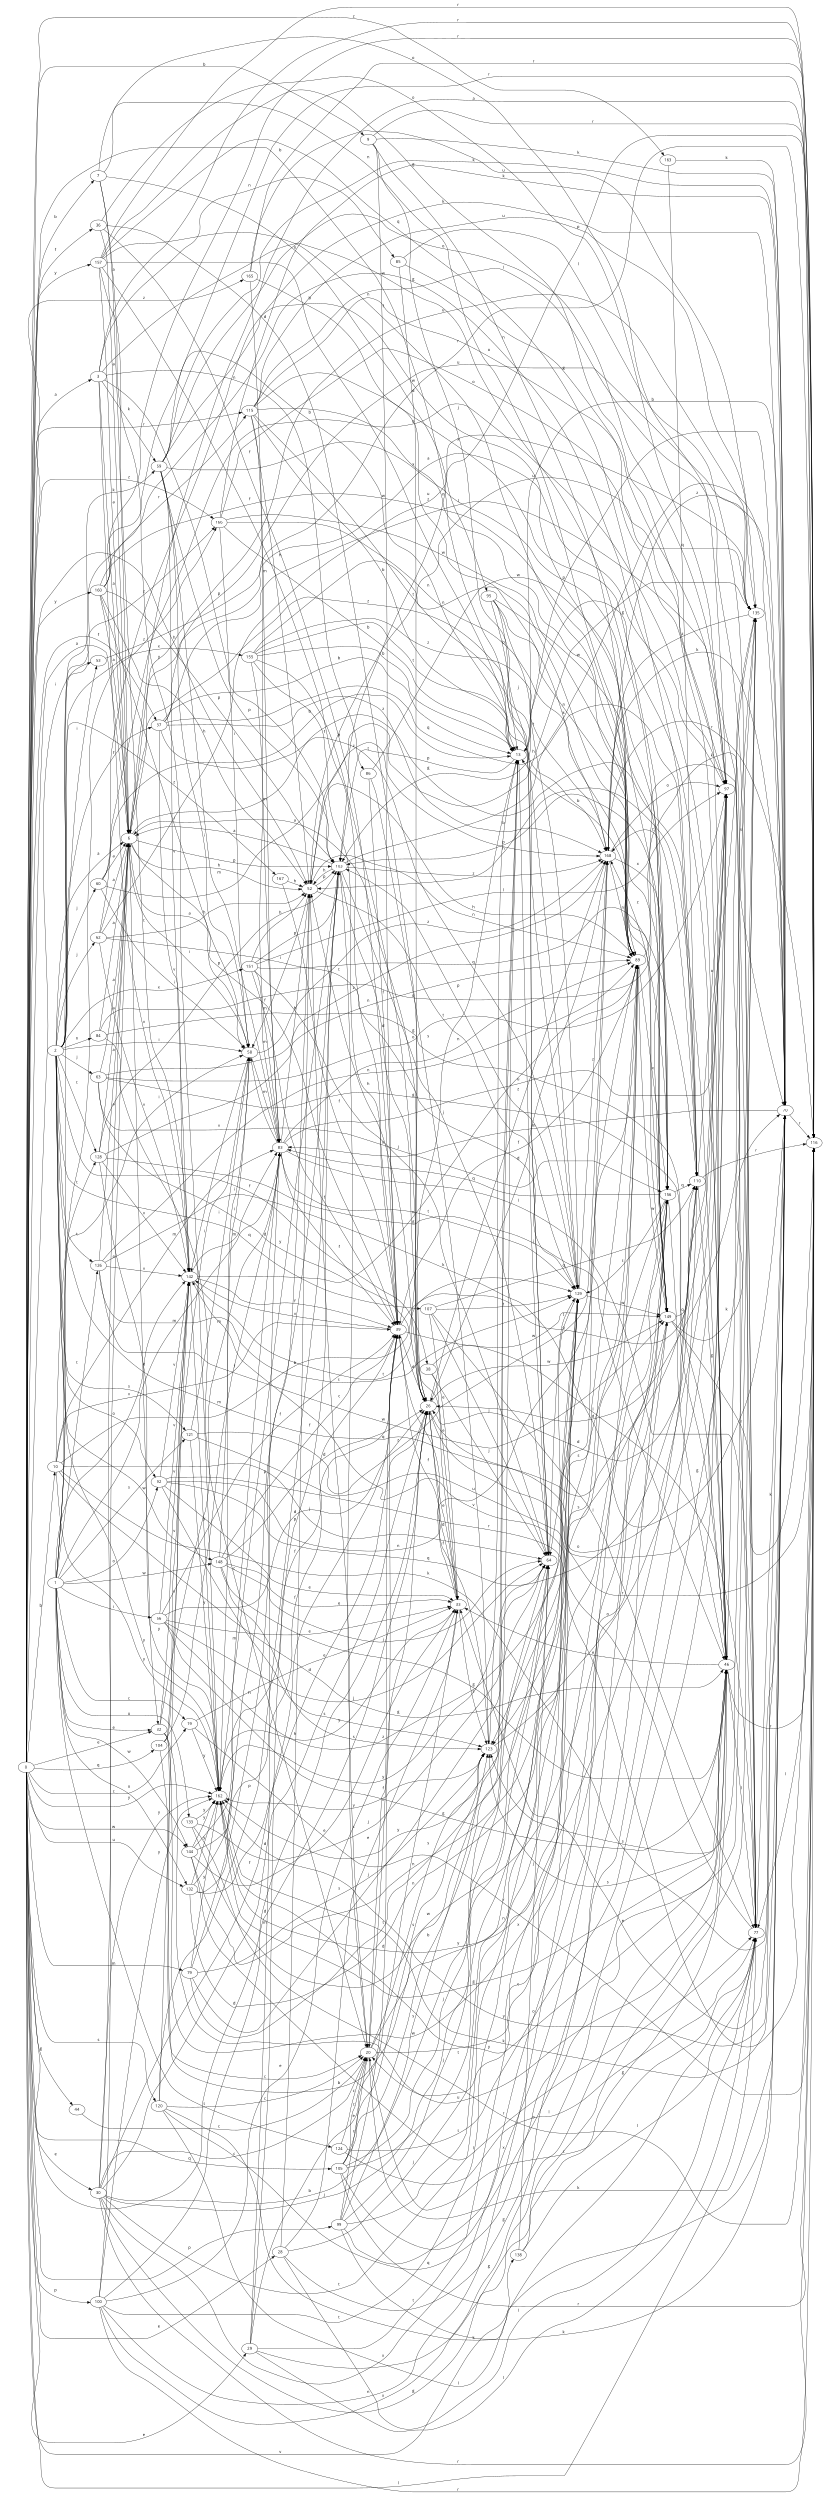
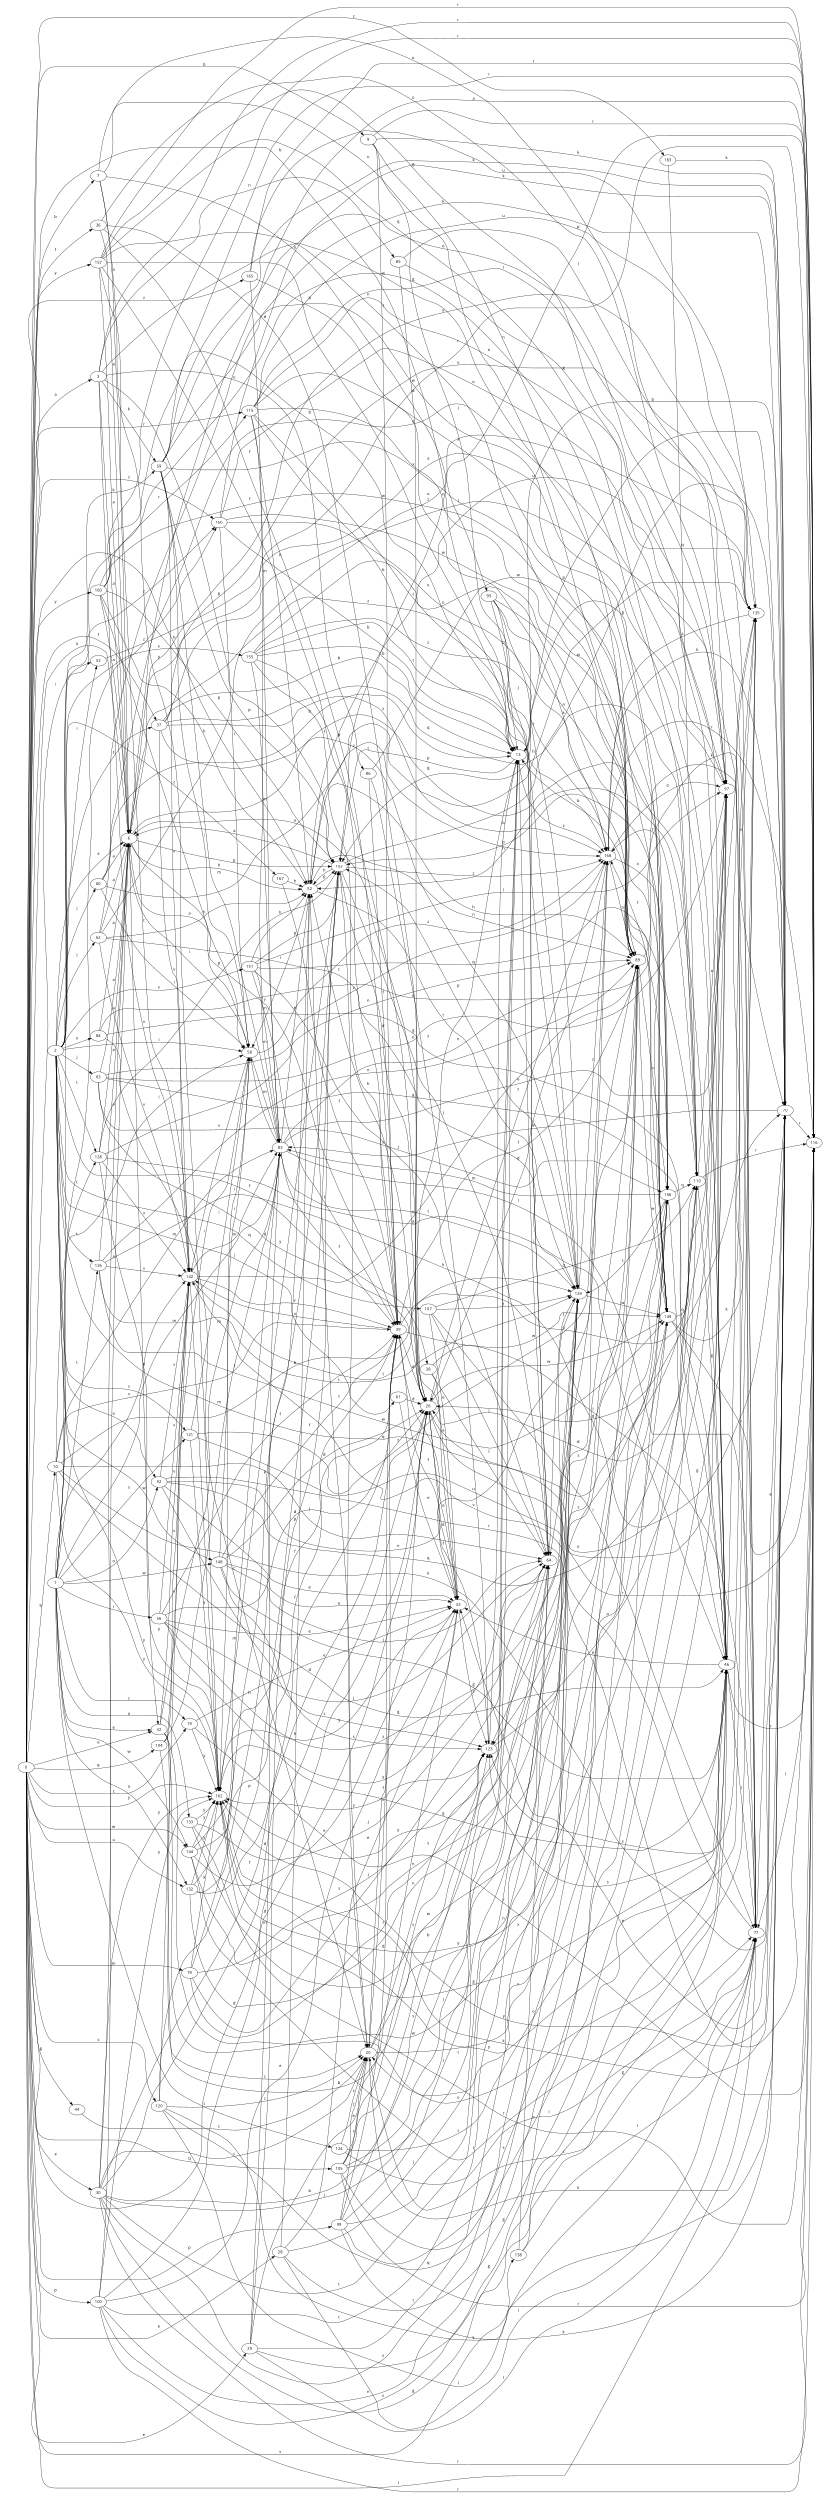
(763, 594) -> (544, 819)
(474, 1178) -> (474, 1178)
none -> (398, 1397)
